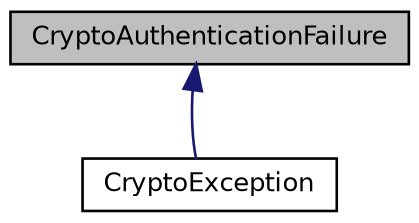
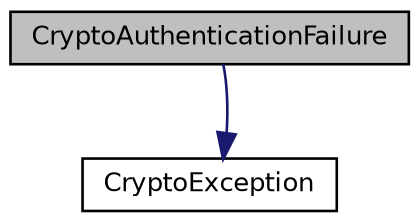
(192, 125) -> (227, 98)
